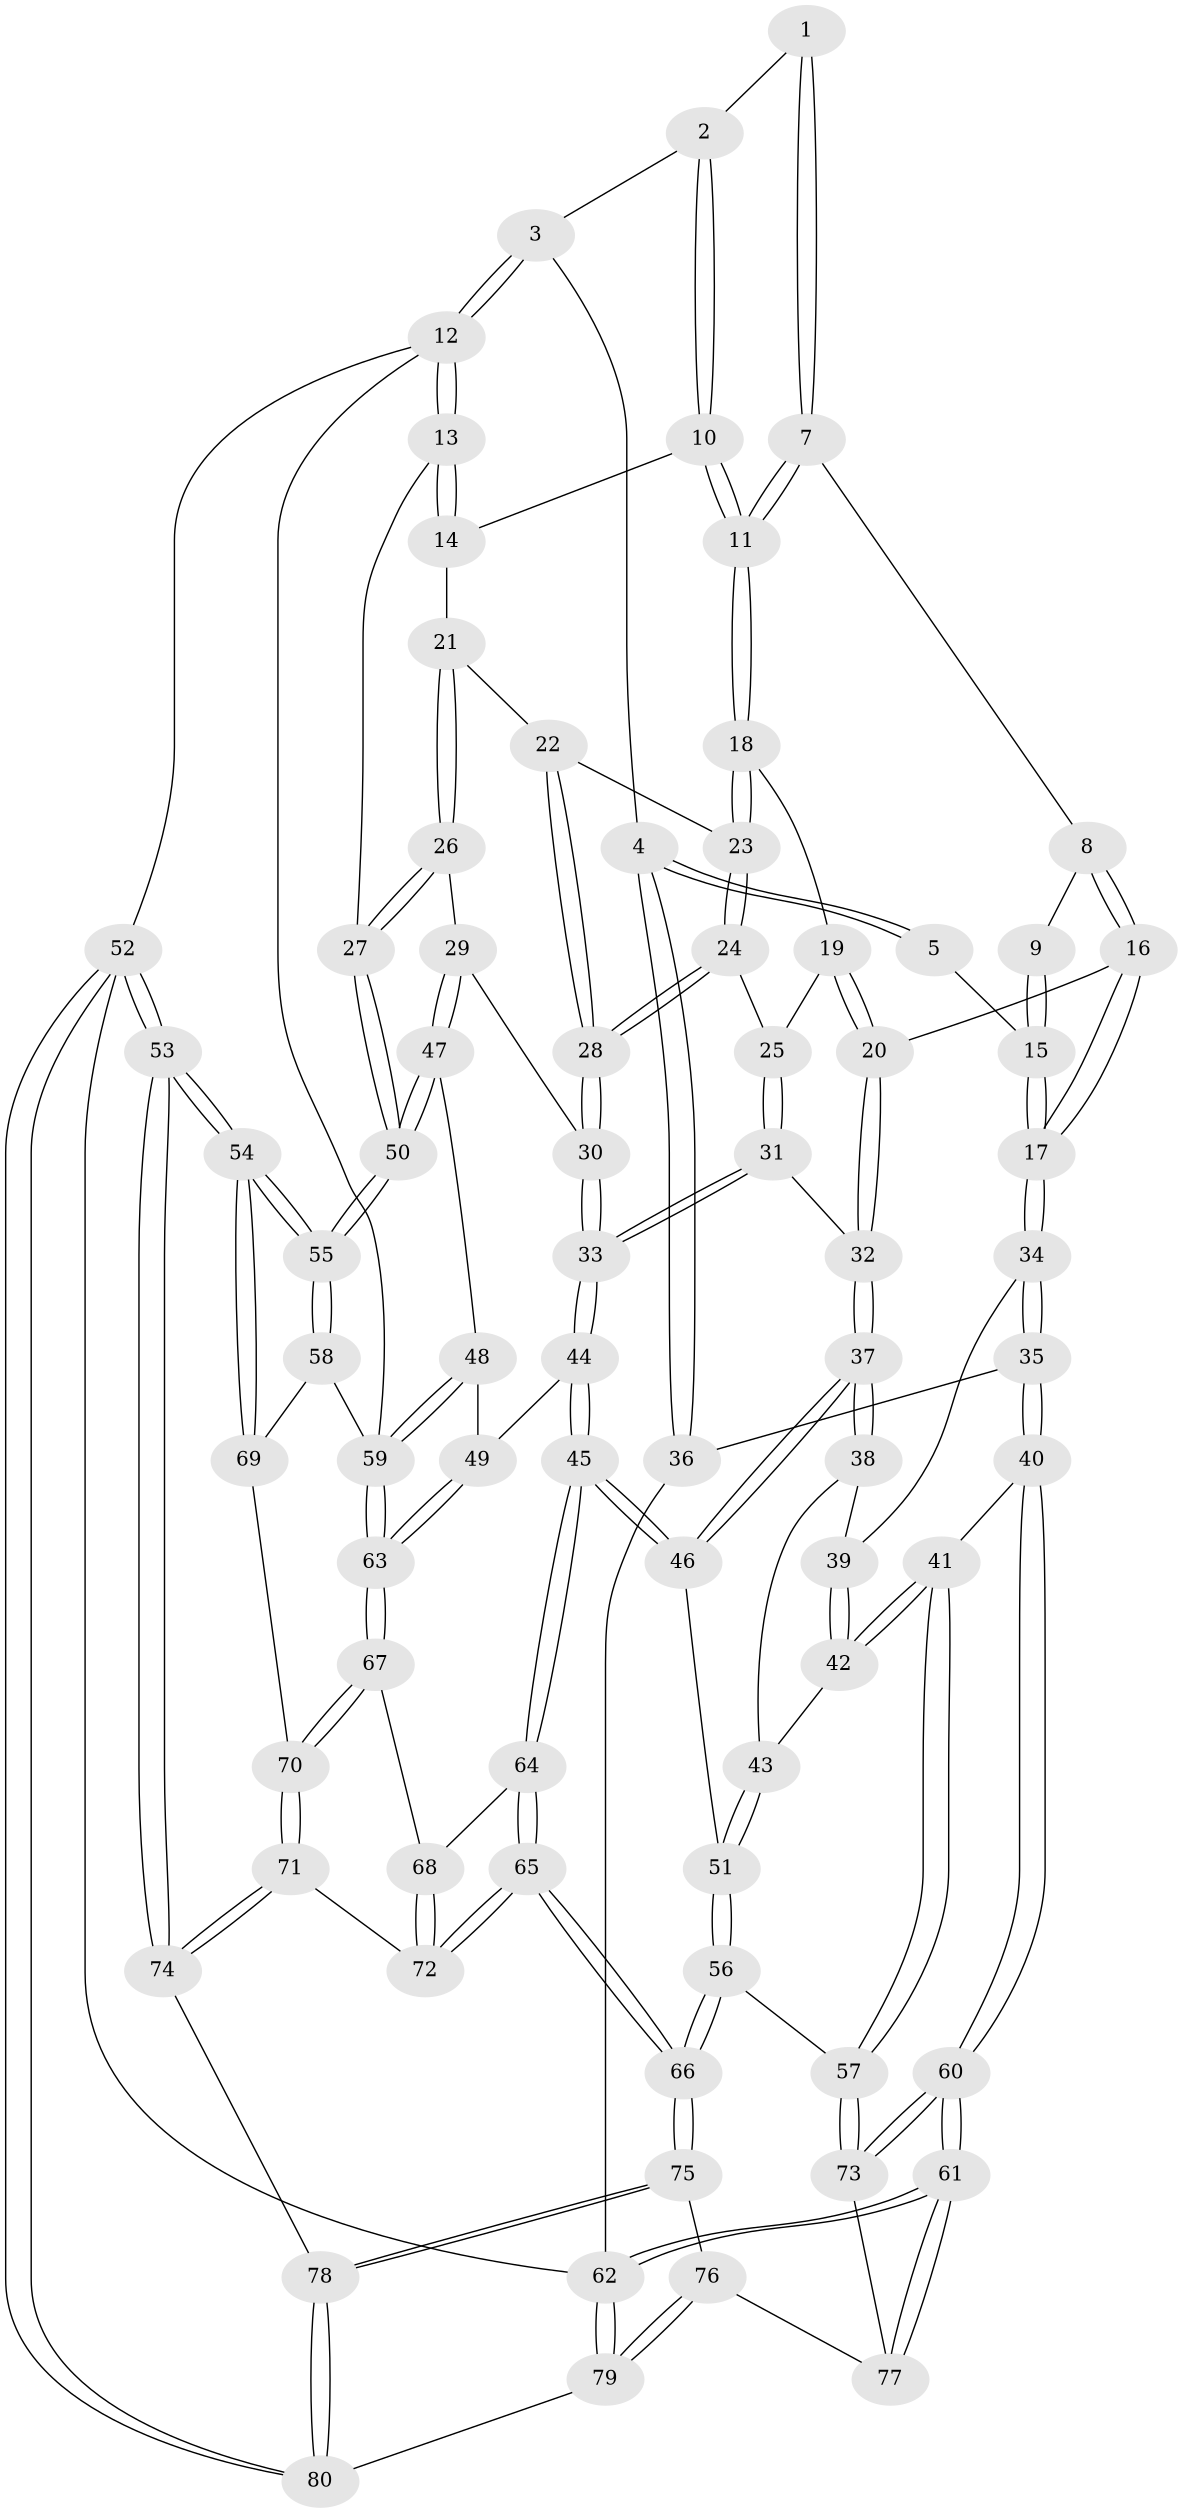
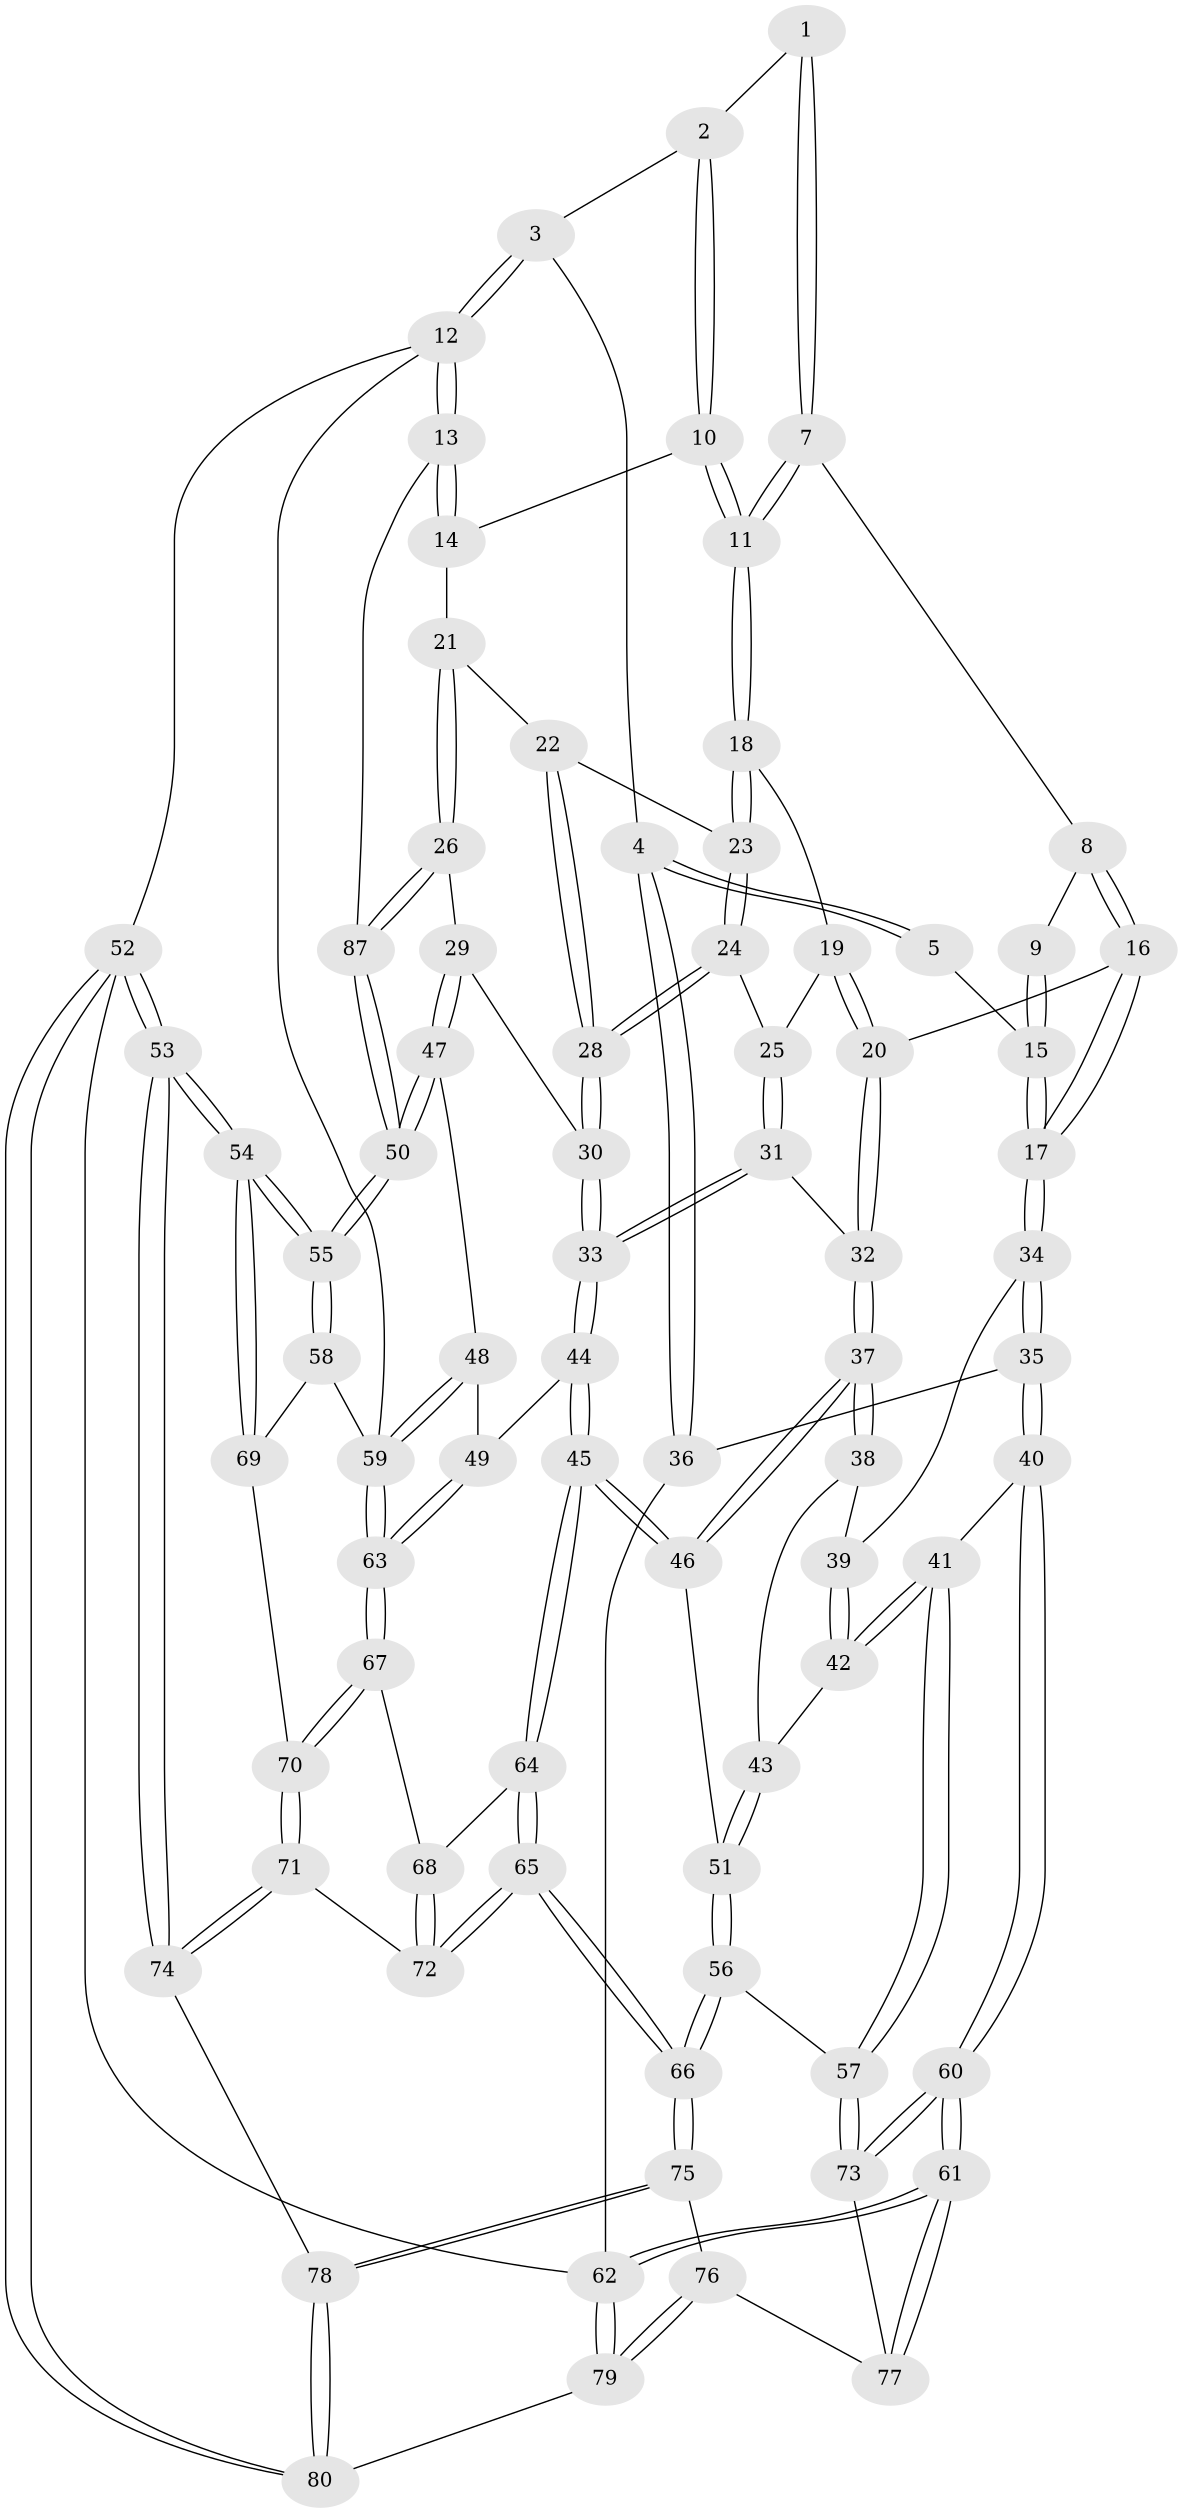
(356, 950) -> (356, 950)
